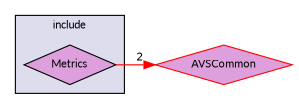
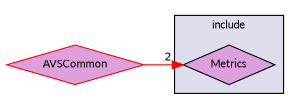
(131, 65) -> (158, 65)
